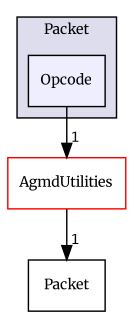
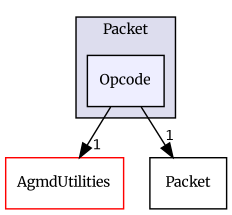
(67, 227) -> (154, 127)
